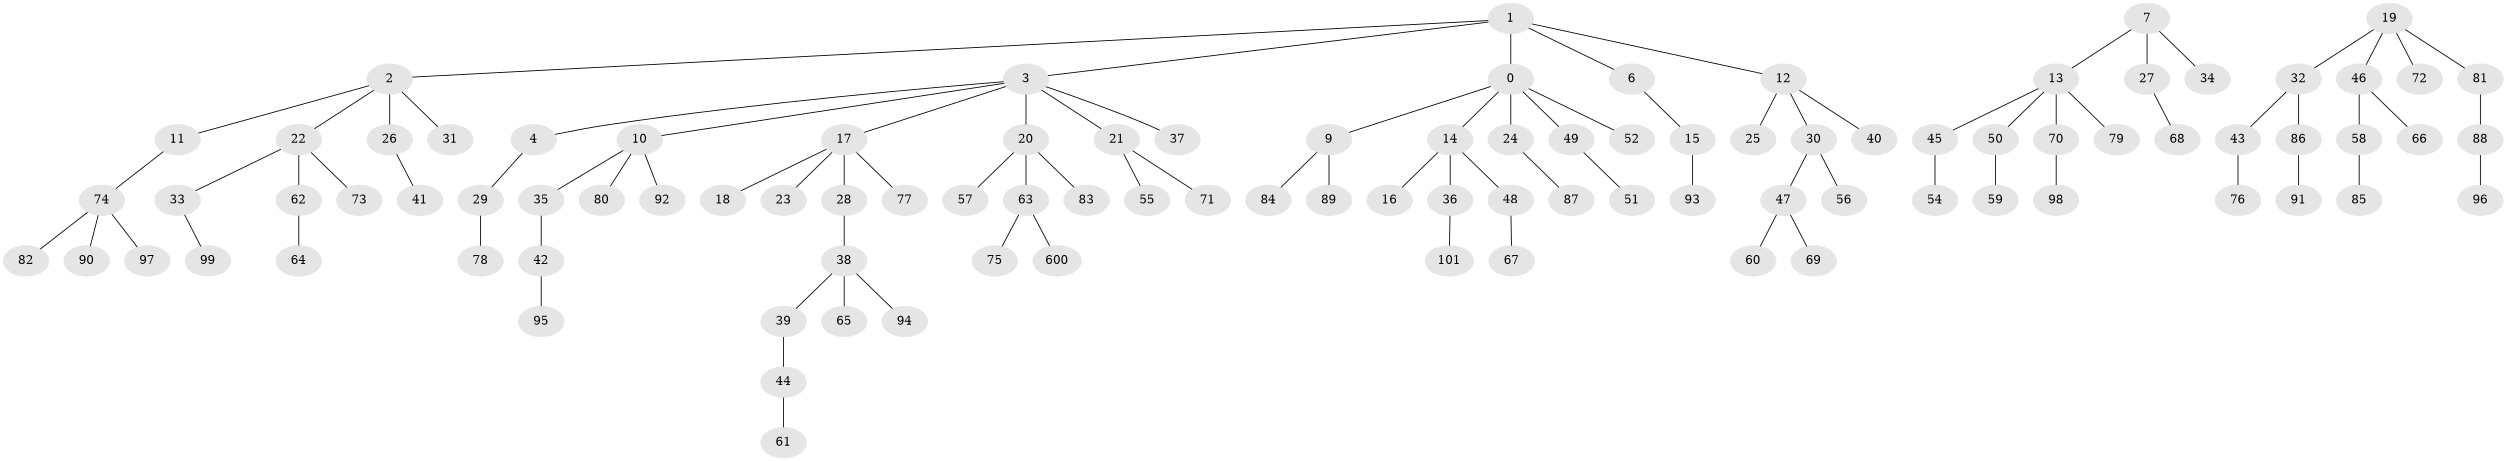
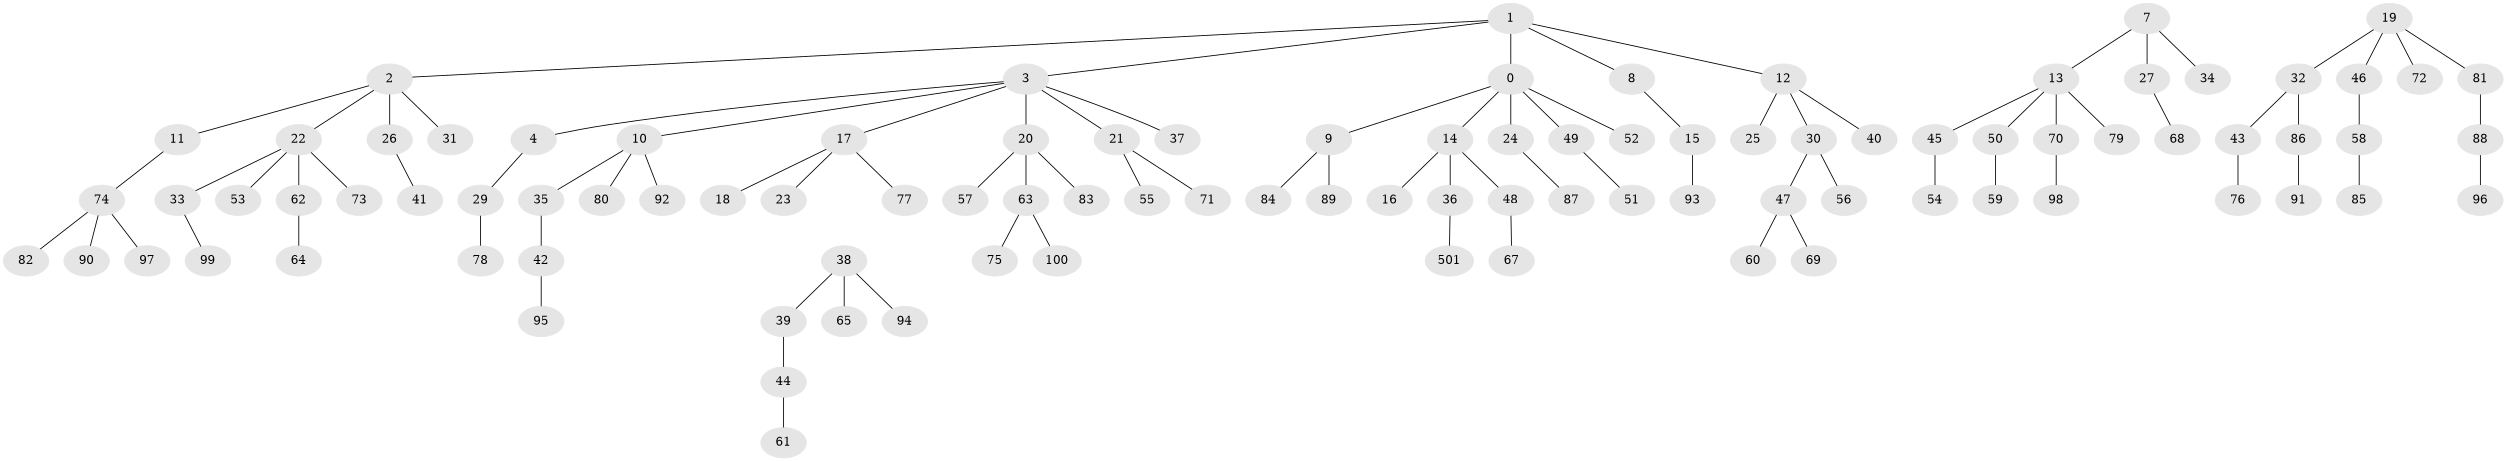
(1632, 79) -> (1632, 79)
(2420, 140) -> none
none -> (238, 200)
(844, 200) -> none
(1057, 261) -> (1057, 261)
(1449, 261) -> (1449, 261)
